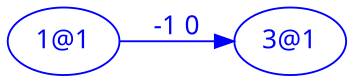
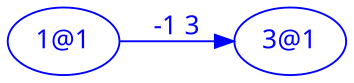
(177, 27) -> (177, 27)
